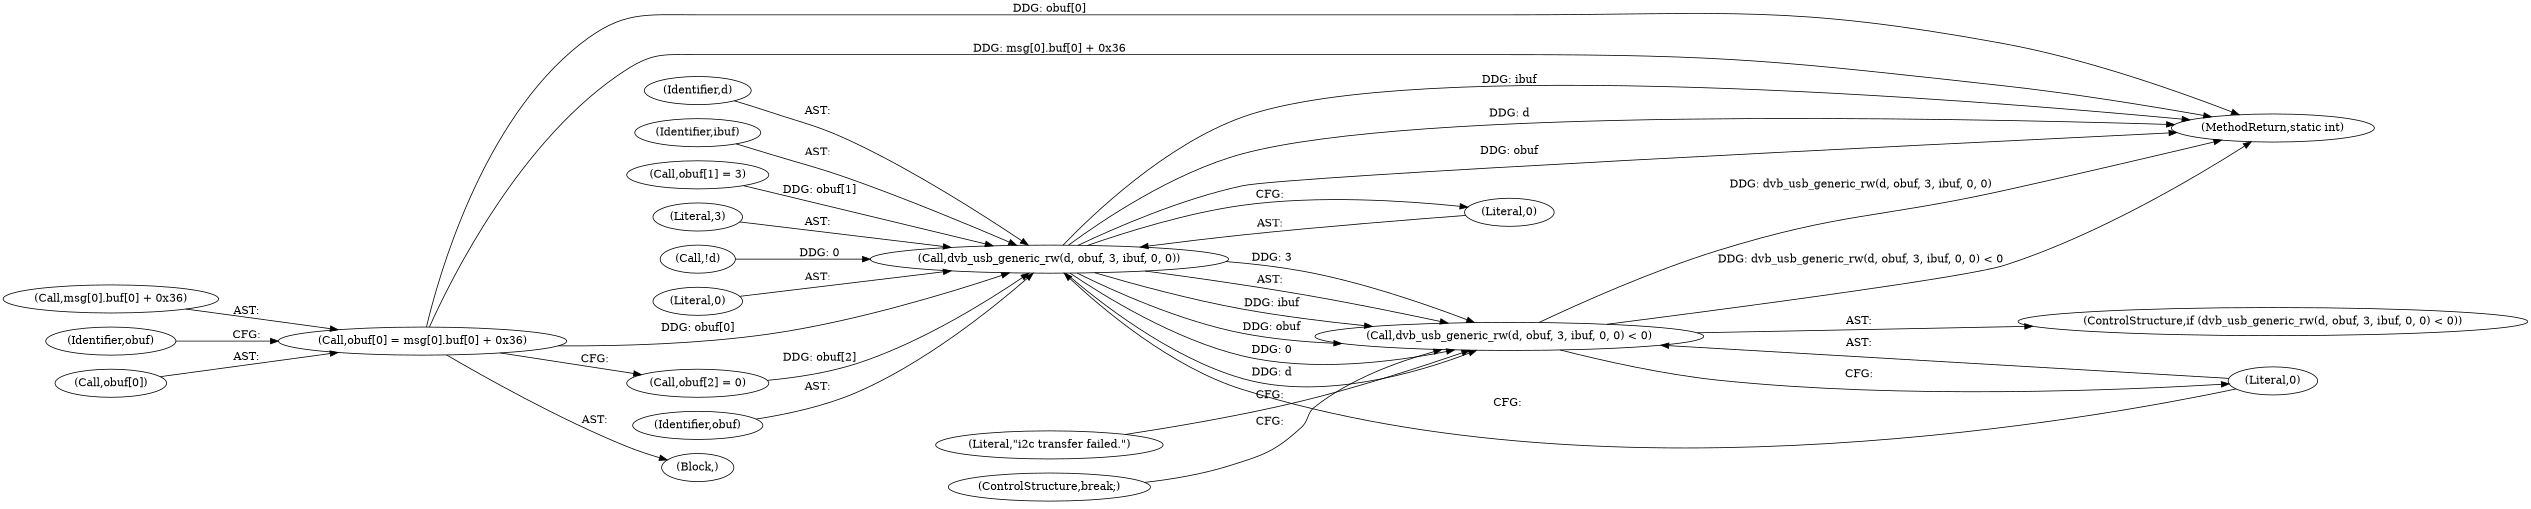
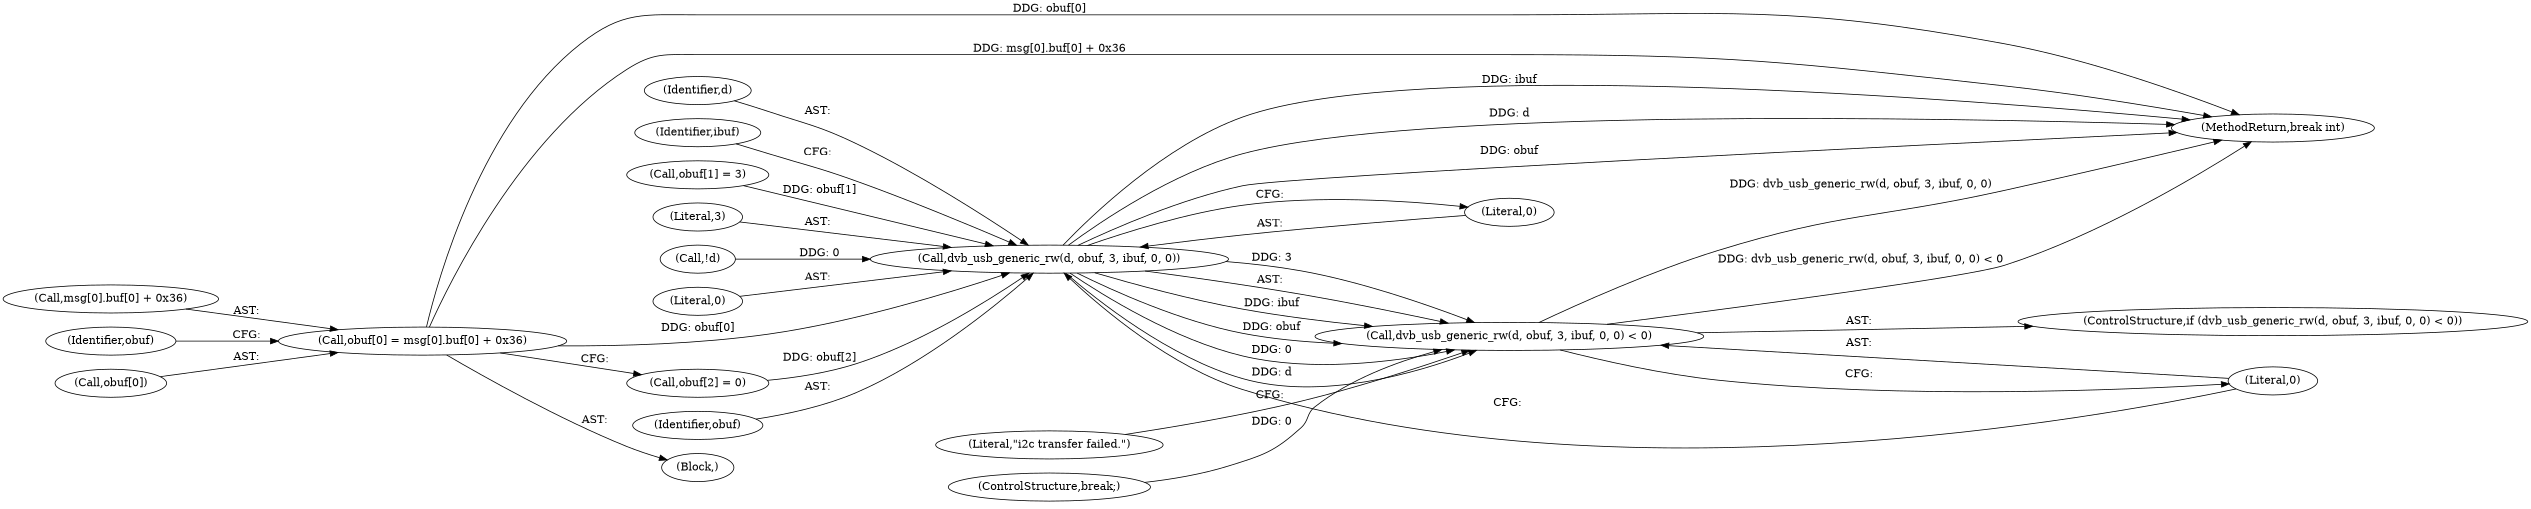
(2273, 128) -> (2273, 128)
(820, 153) -> (820, 153)
(1272, 422) -> (1272, 422)
